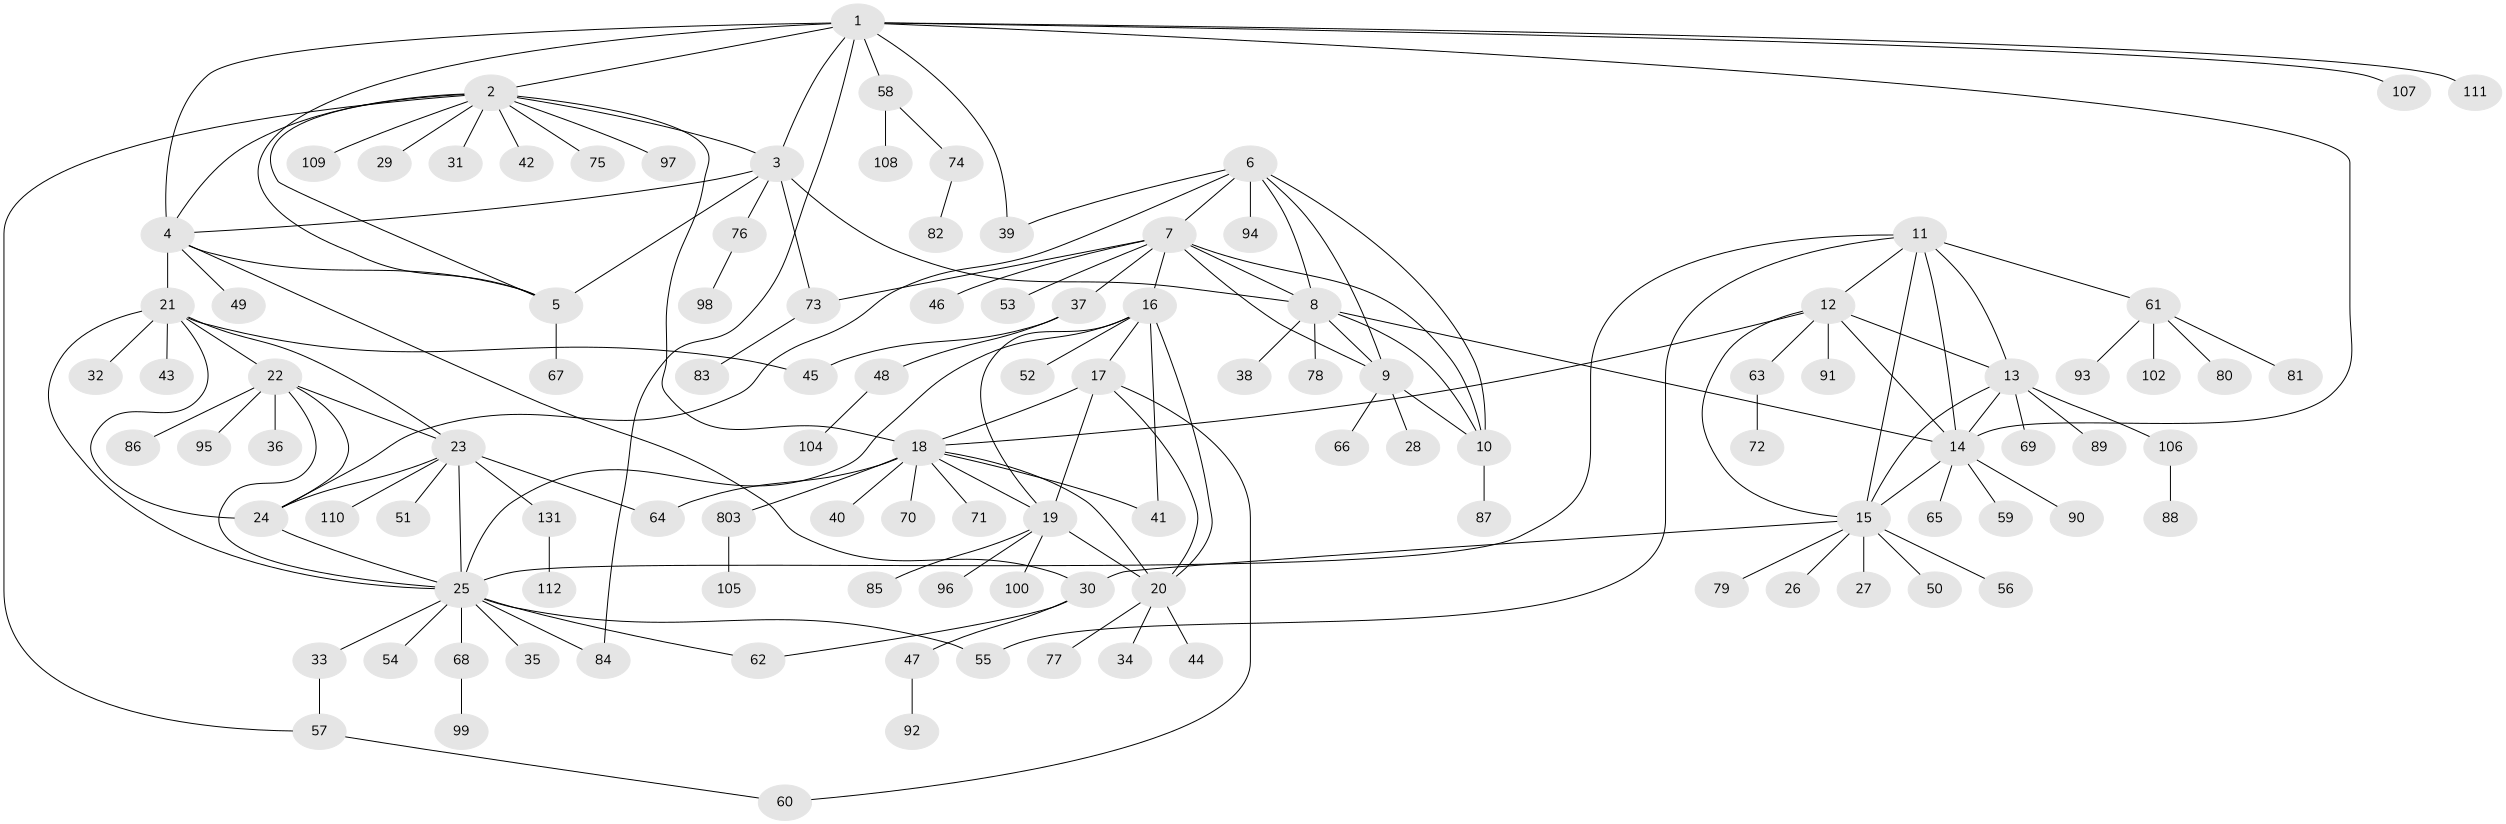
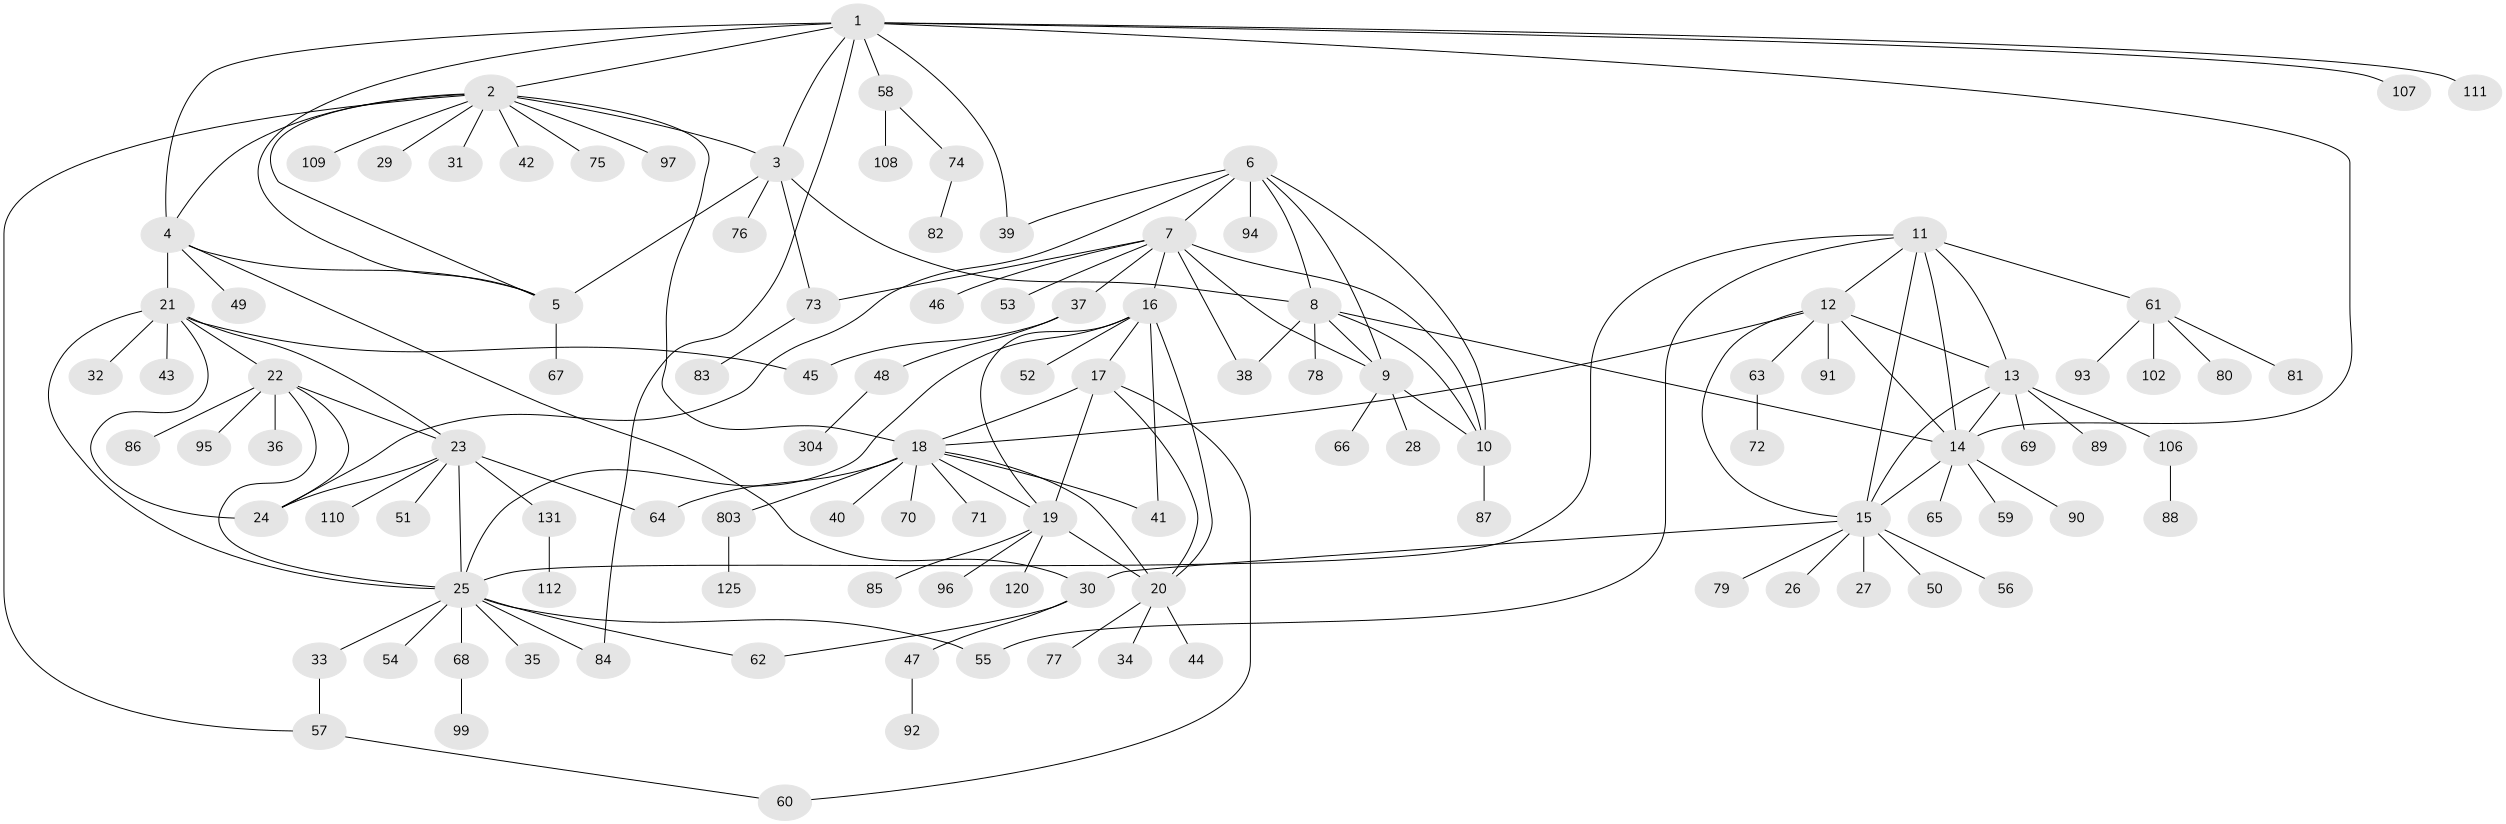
(474, 211) -> none
(1242, 270) -> (1207, 306)
(705, 306) -> none
(811, 448) -> (811, 448)
(359, 558) -> none
(729, 590) -> (729, 590)
(1017, 590) -> (1017, 590)
